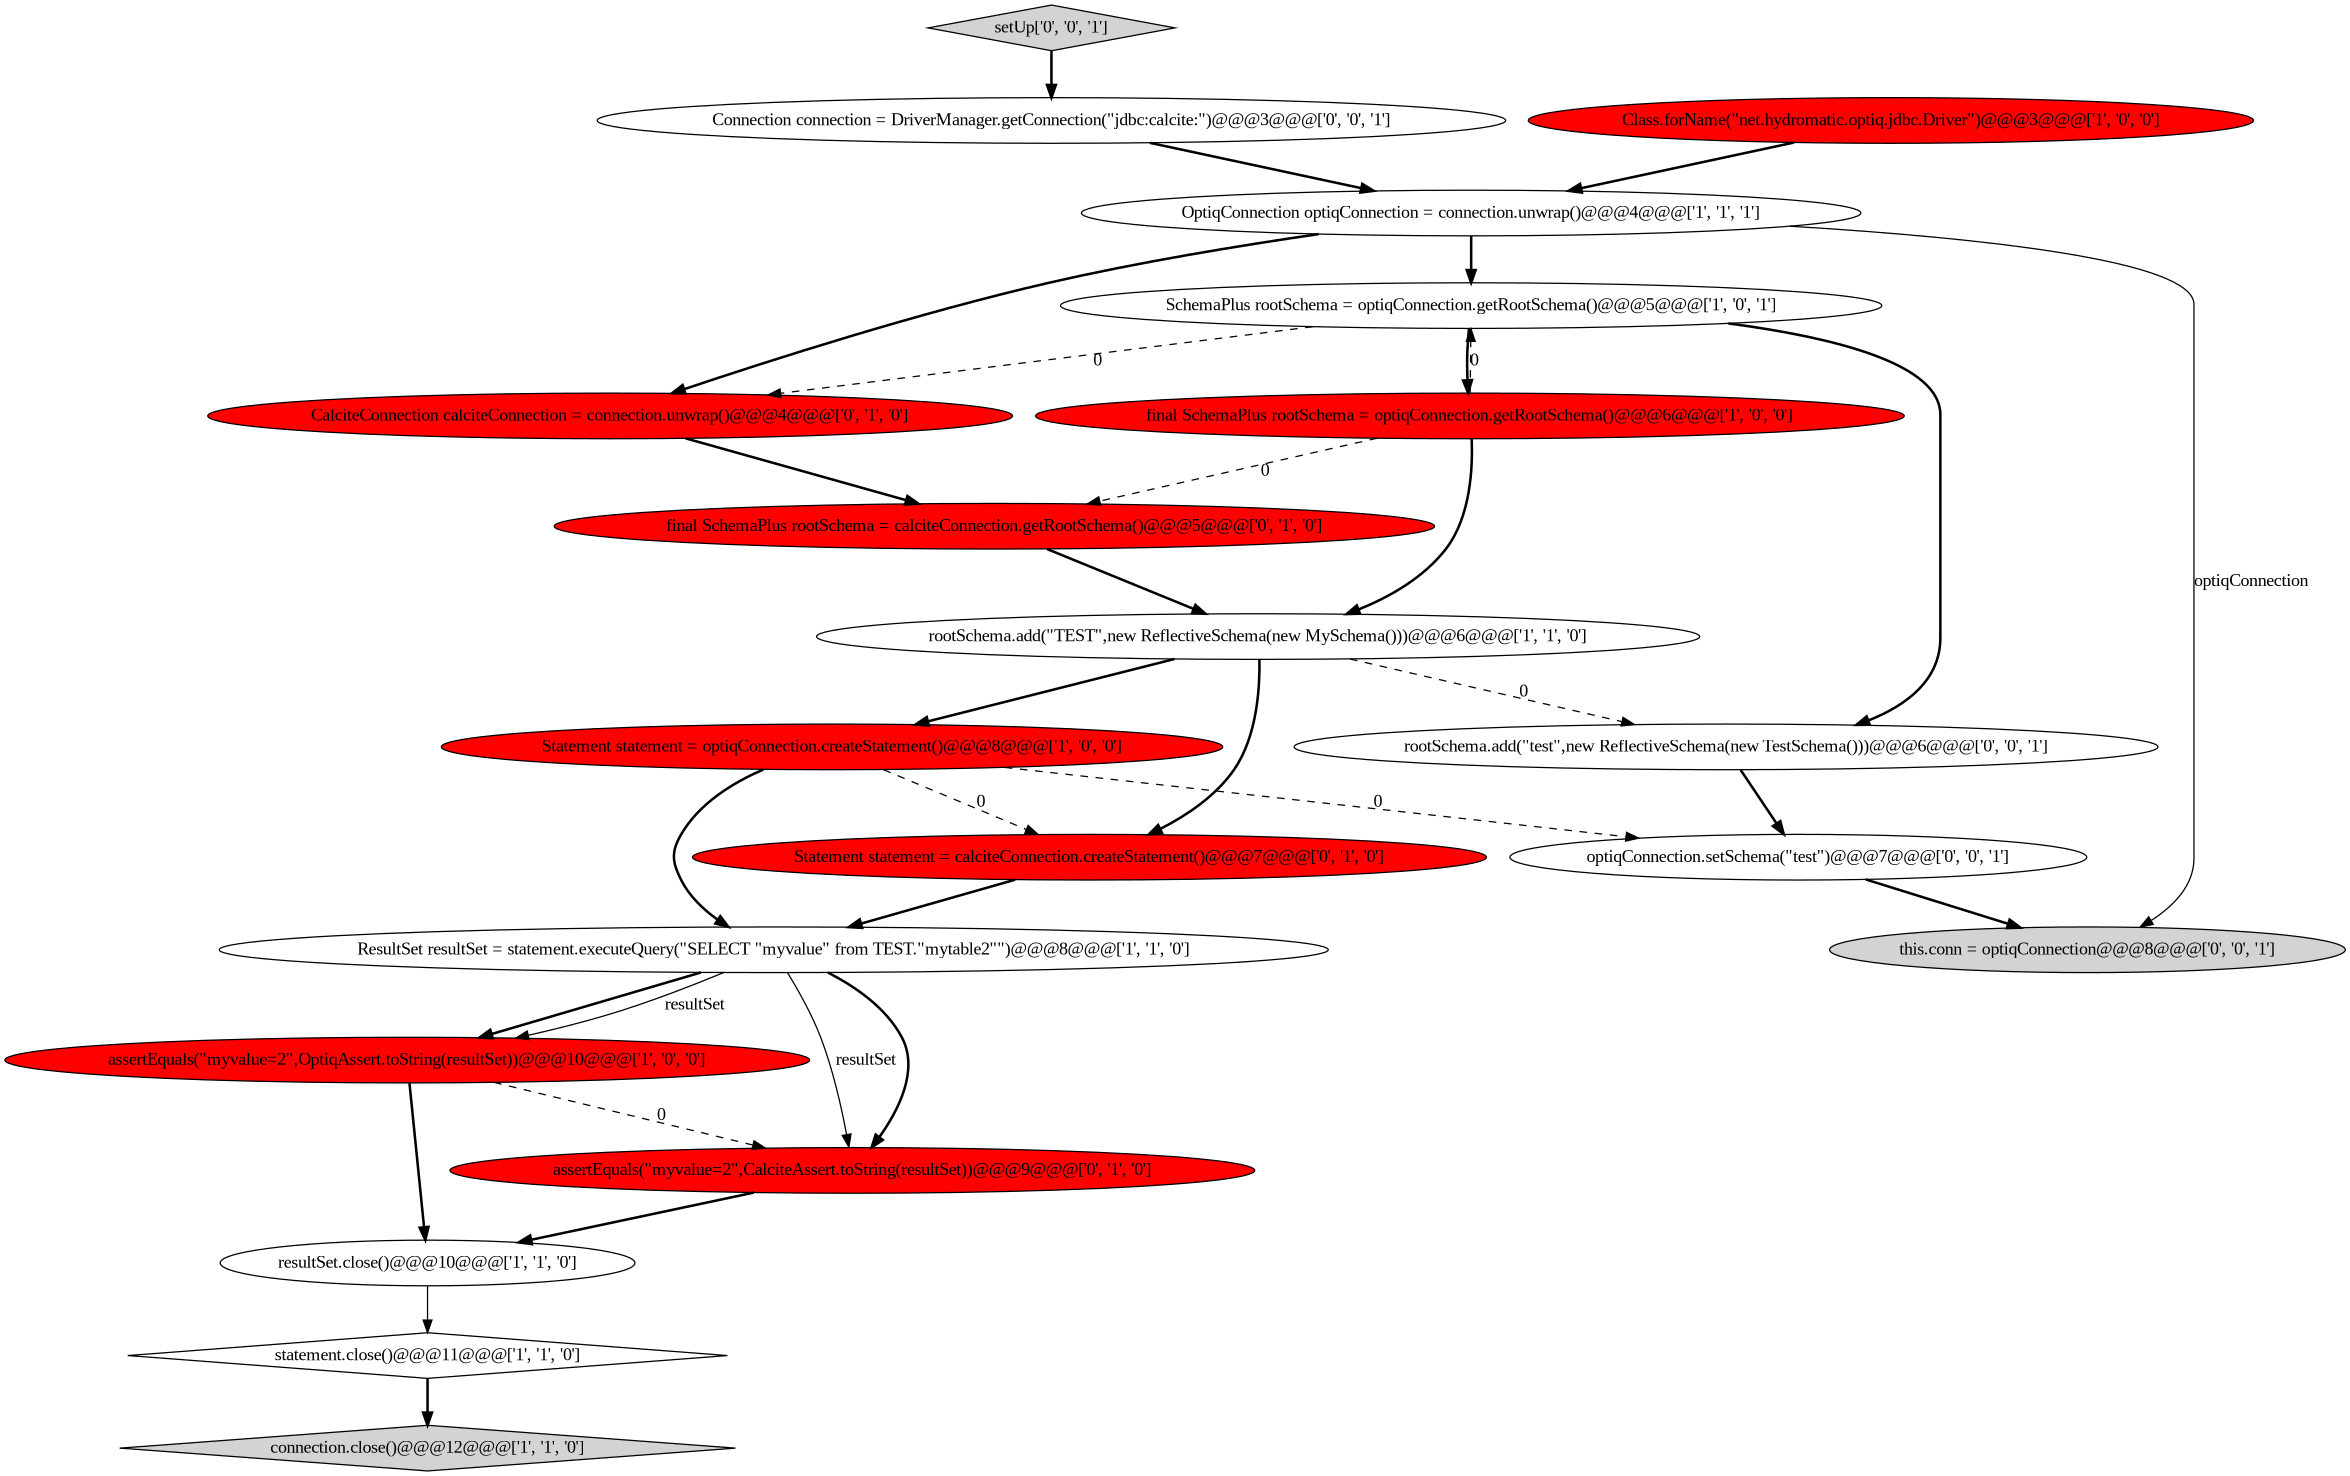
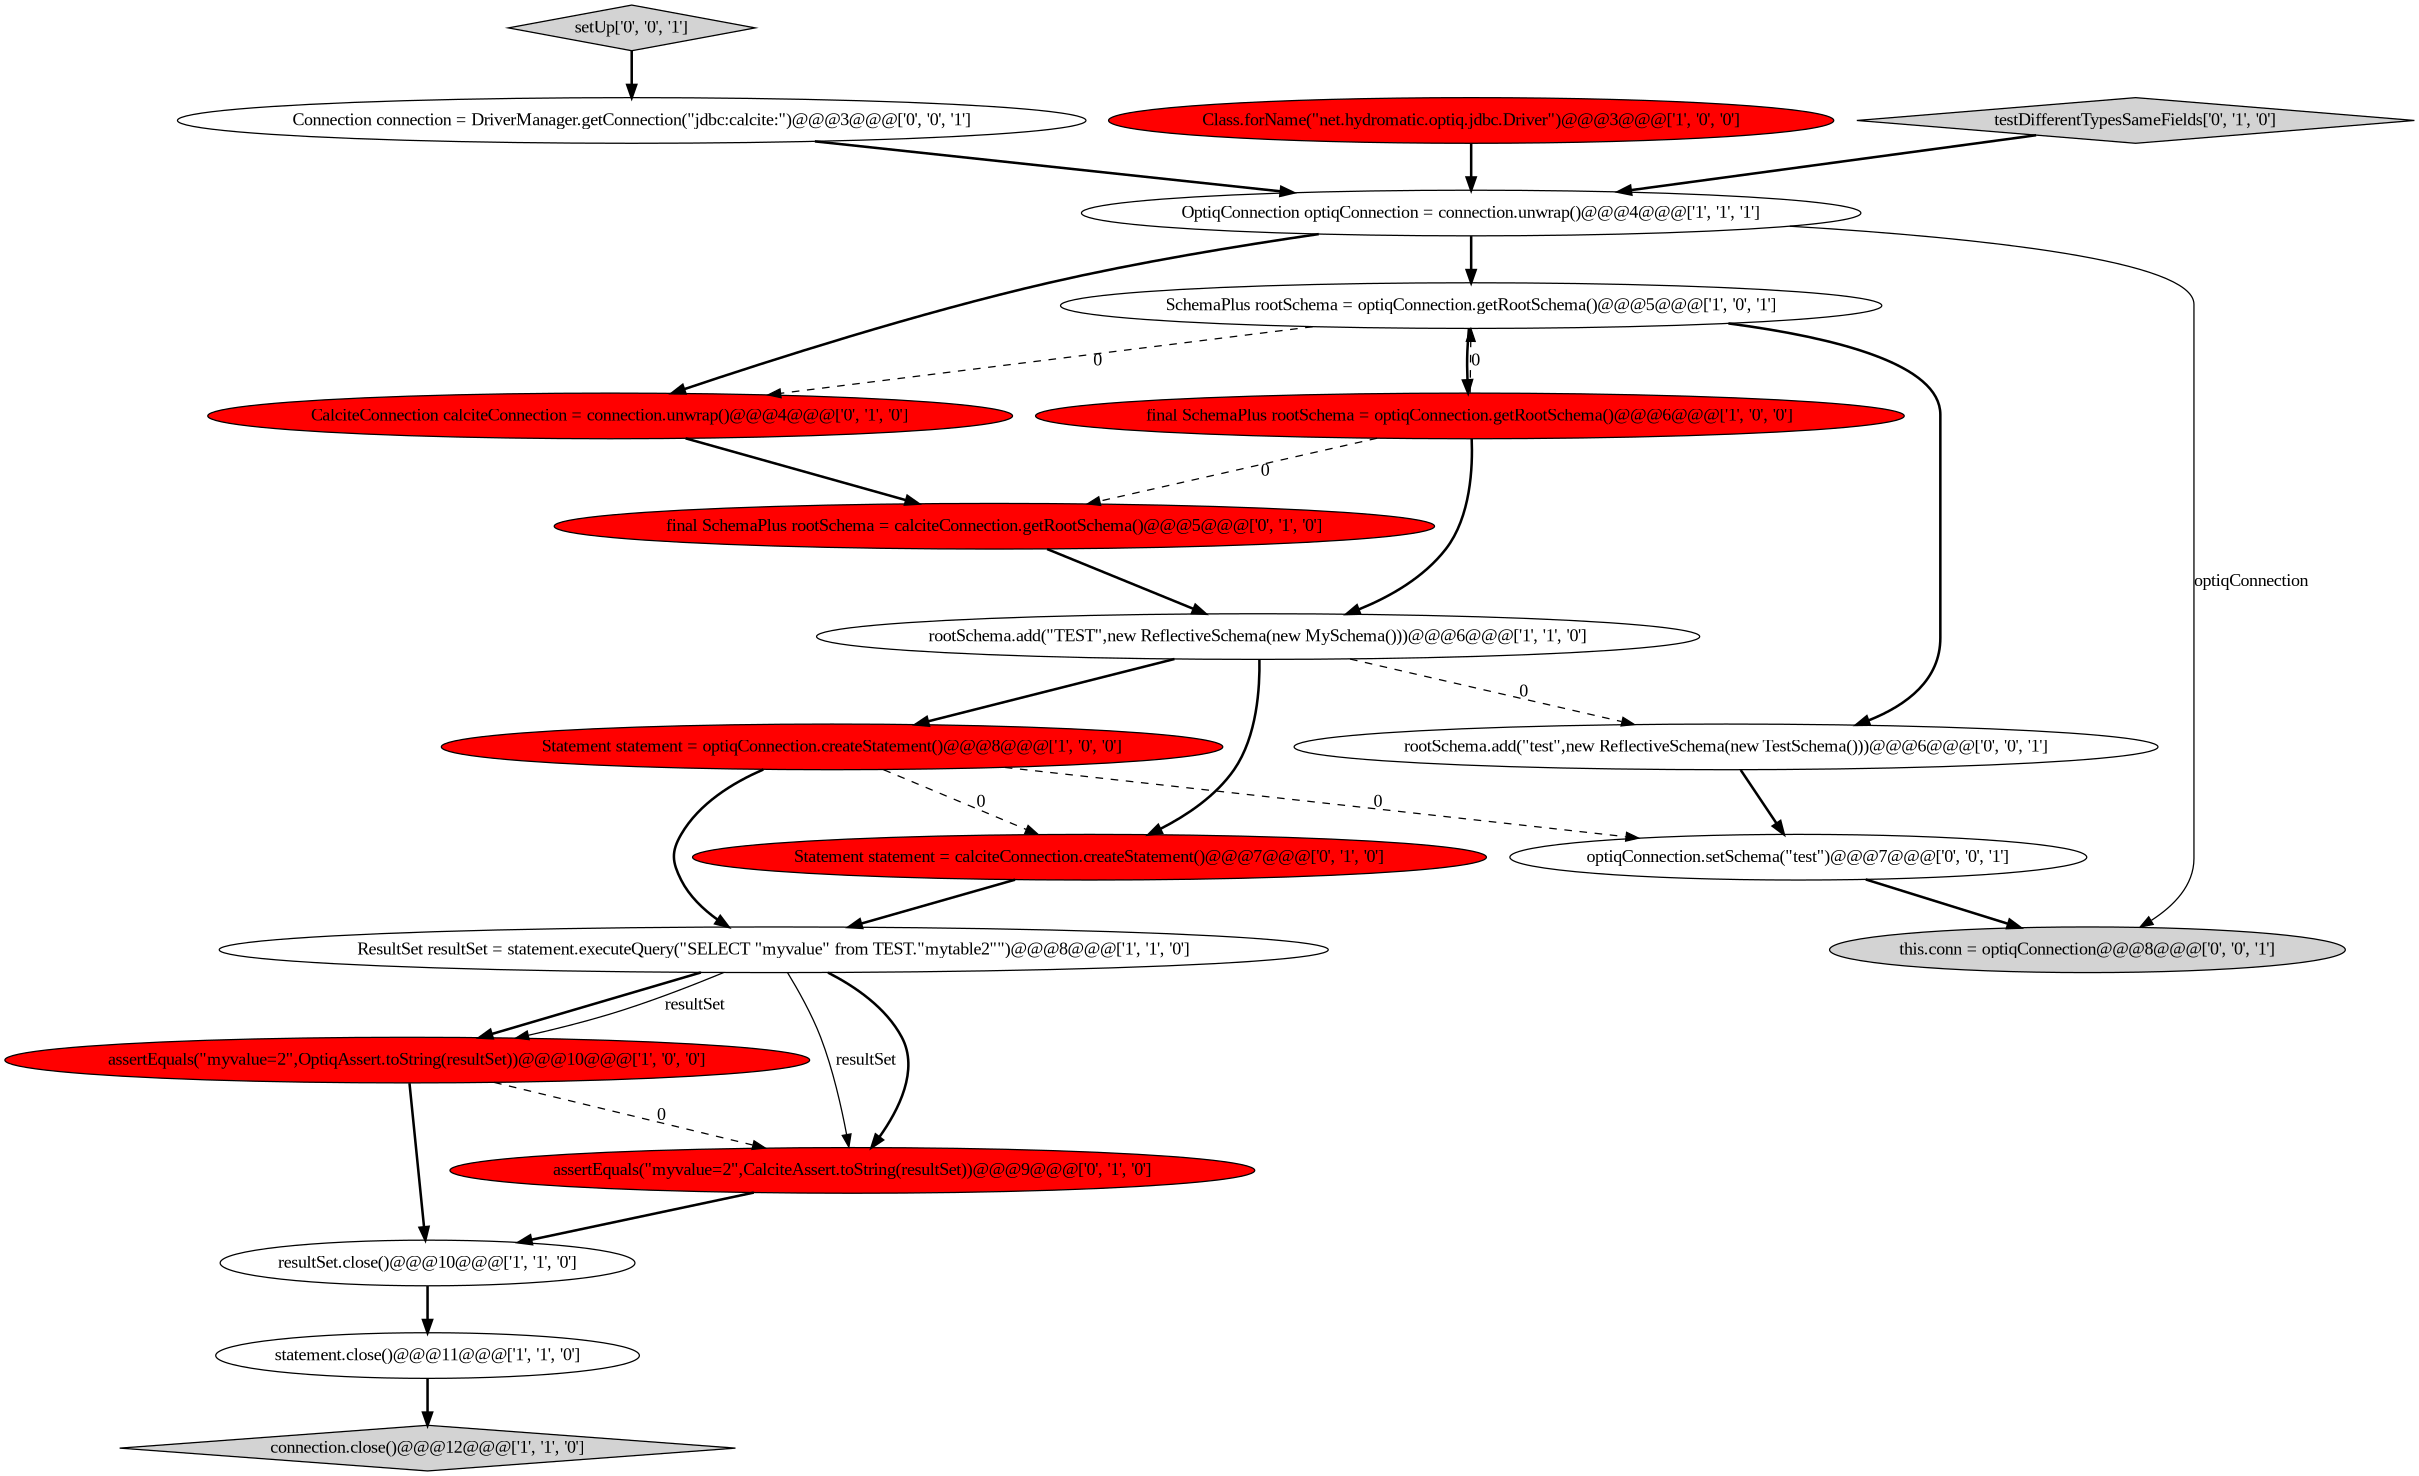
none -> (2136, 120)
(428, 1303) -> (428, 1303)
(428, 1356) -> (428, 1356)
